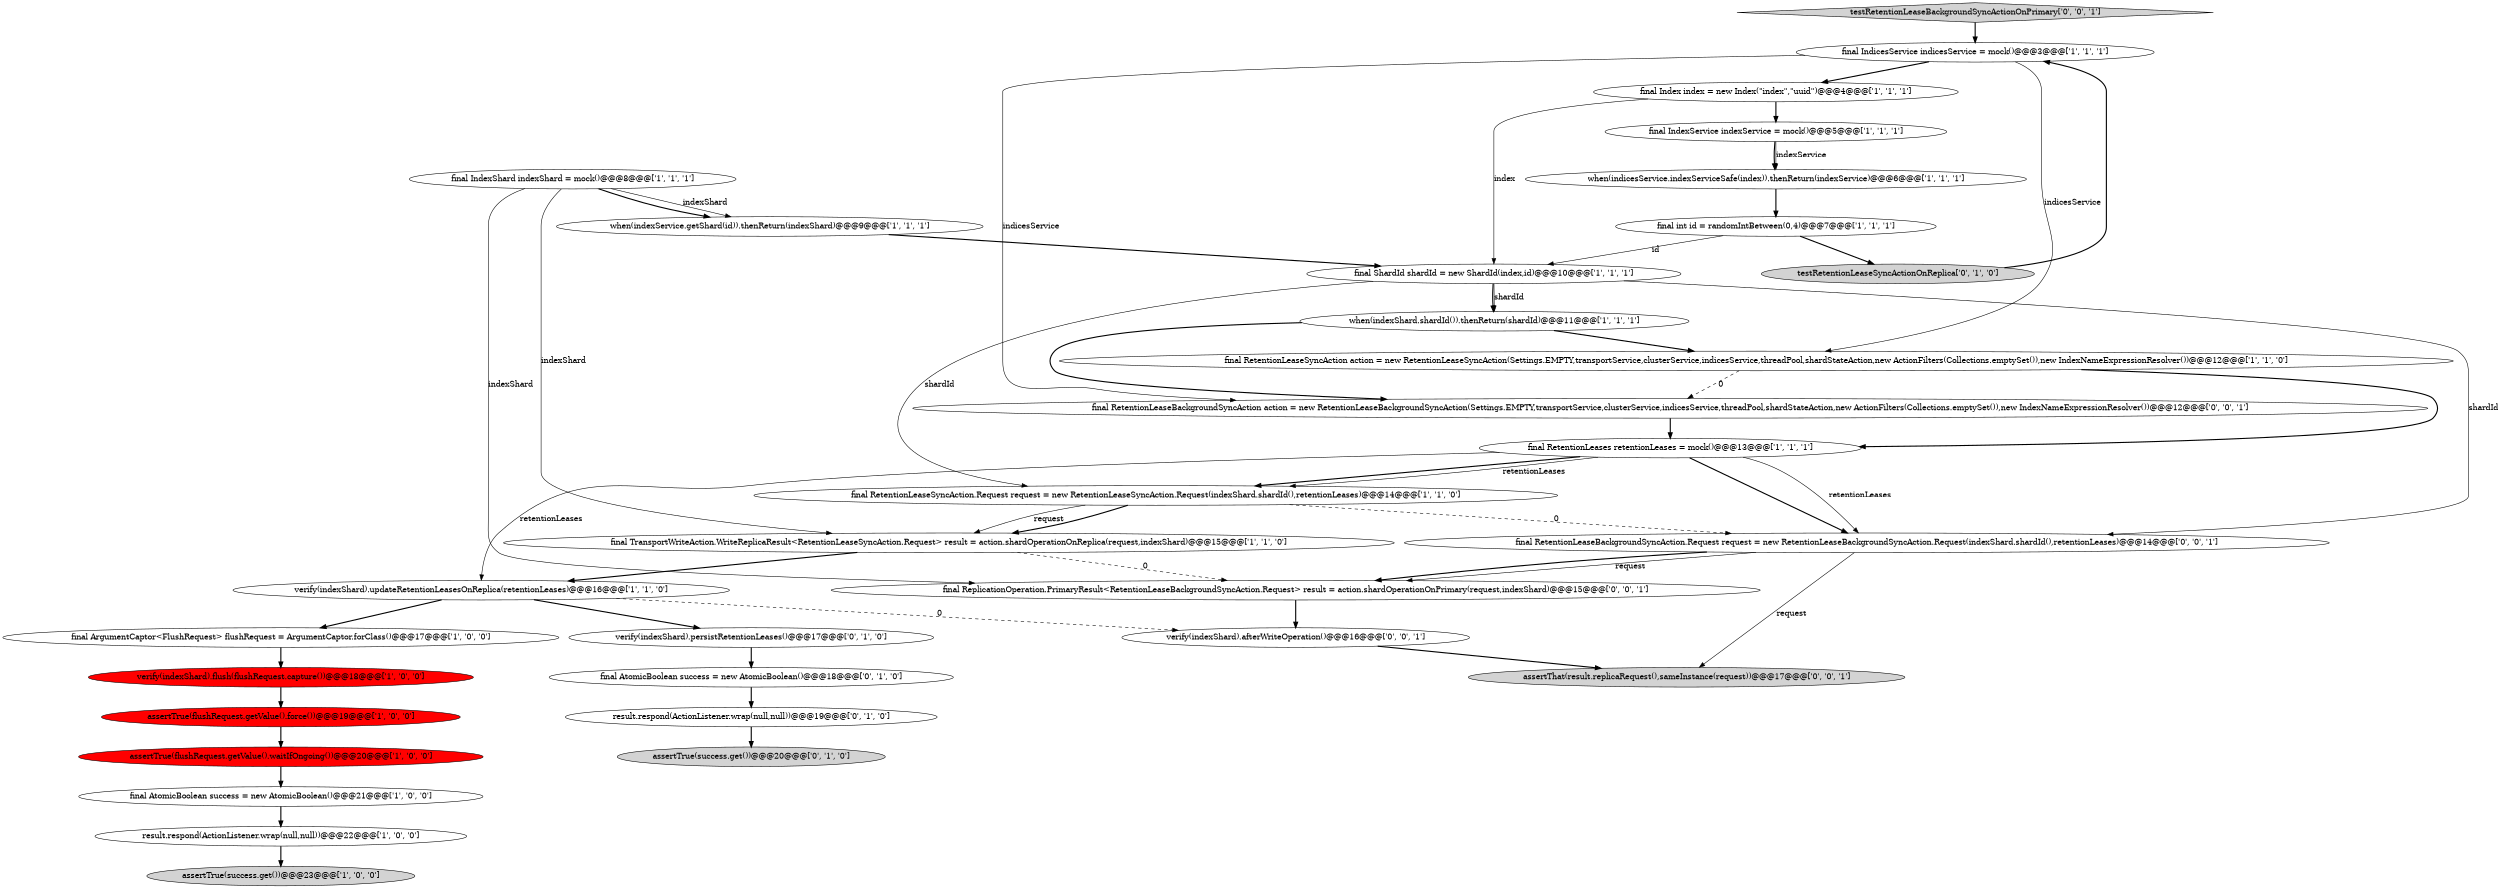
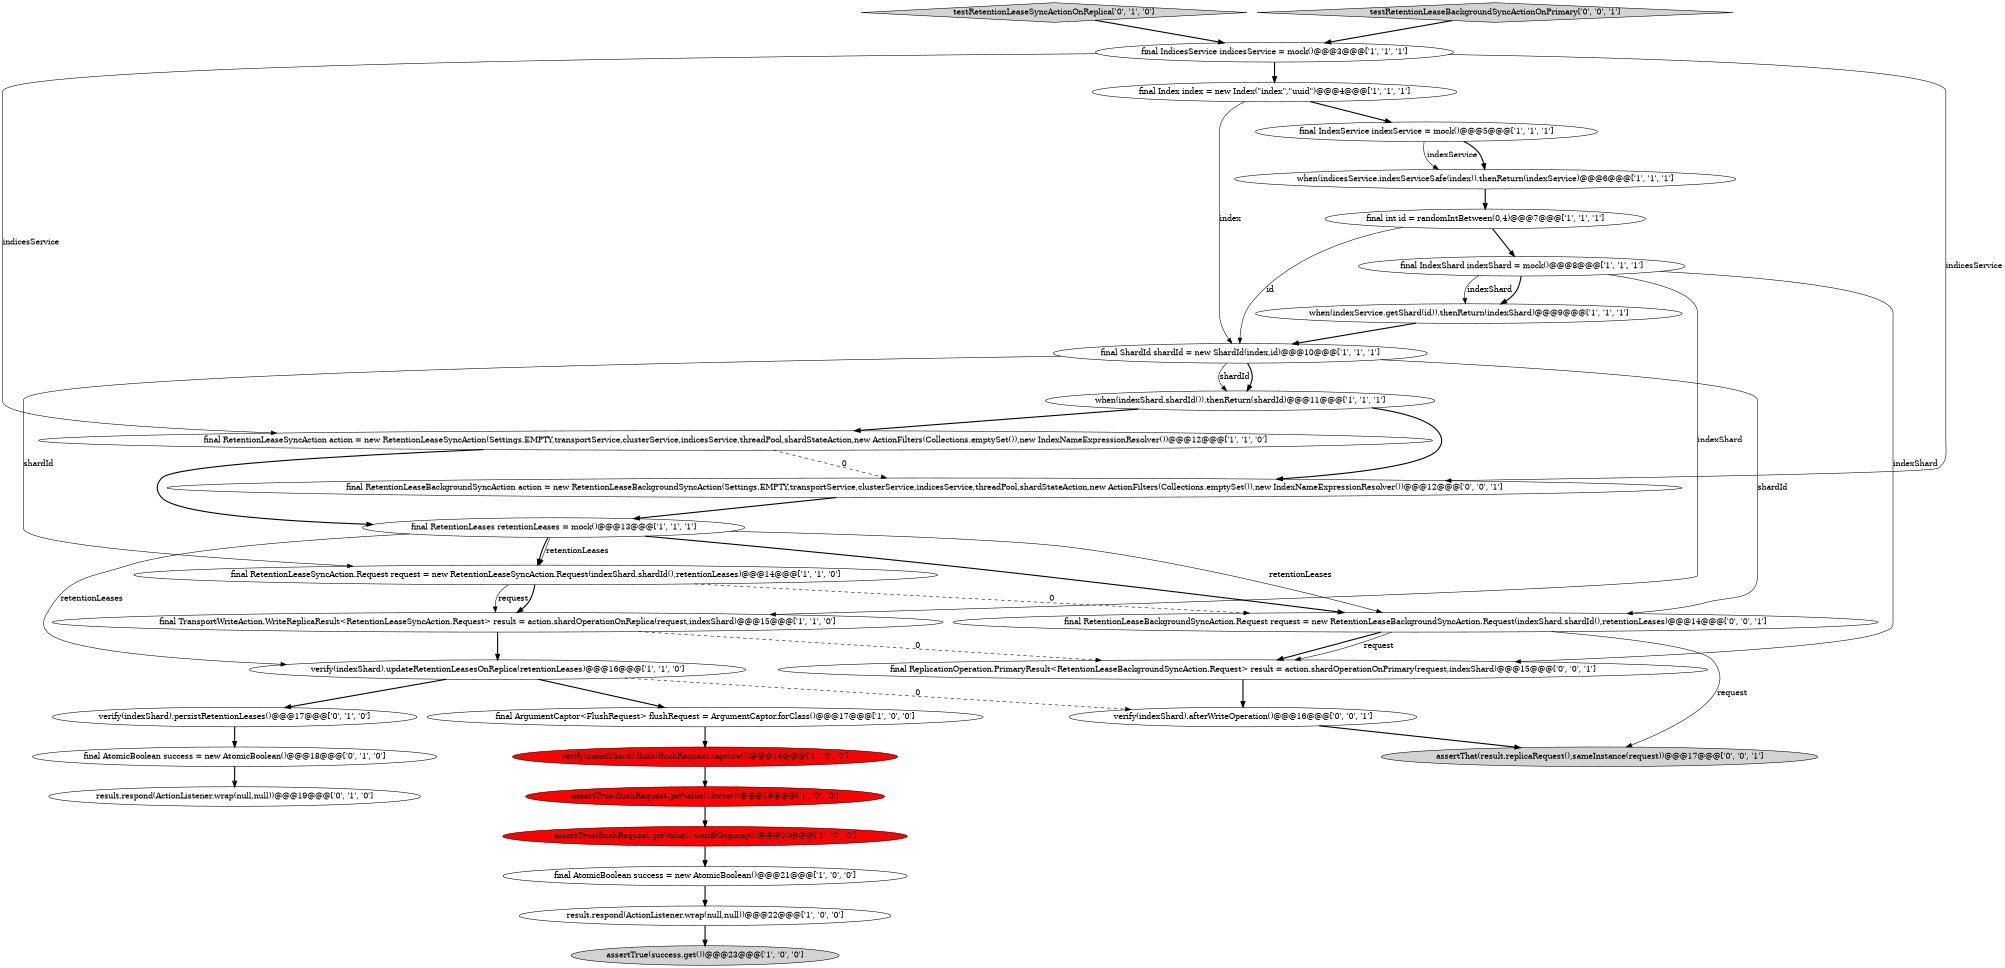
(1834, 249) -> (1502, 240)
(1898, 274) -> (1054, 13)
(751, 757) -> none
